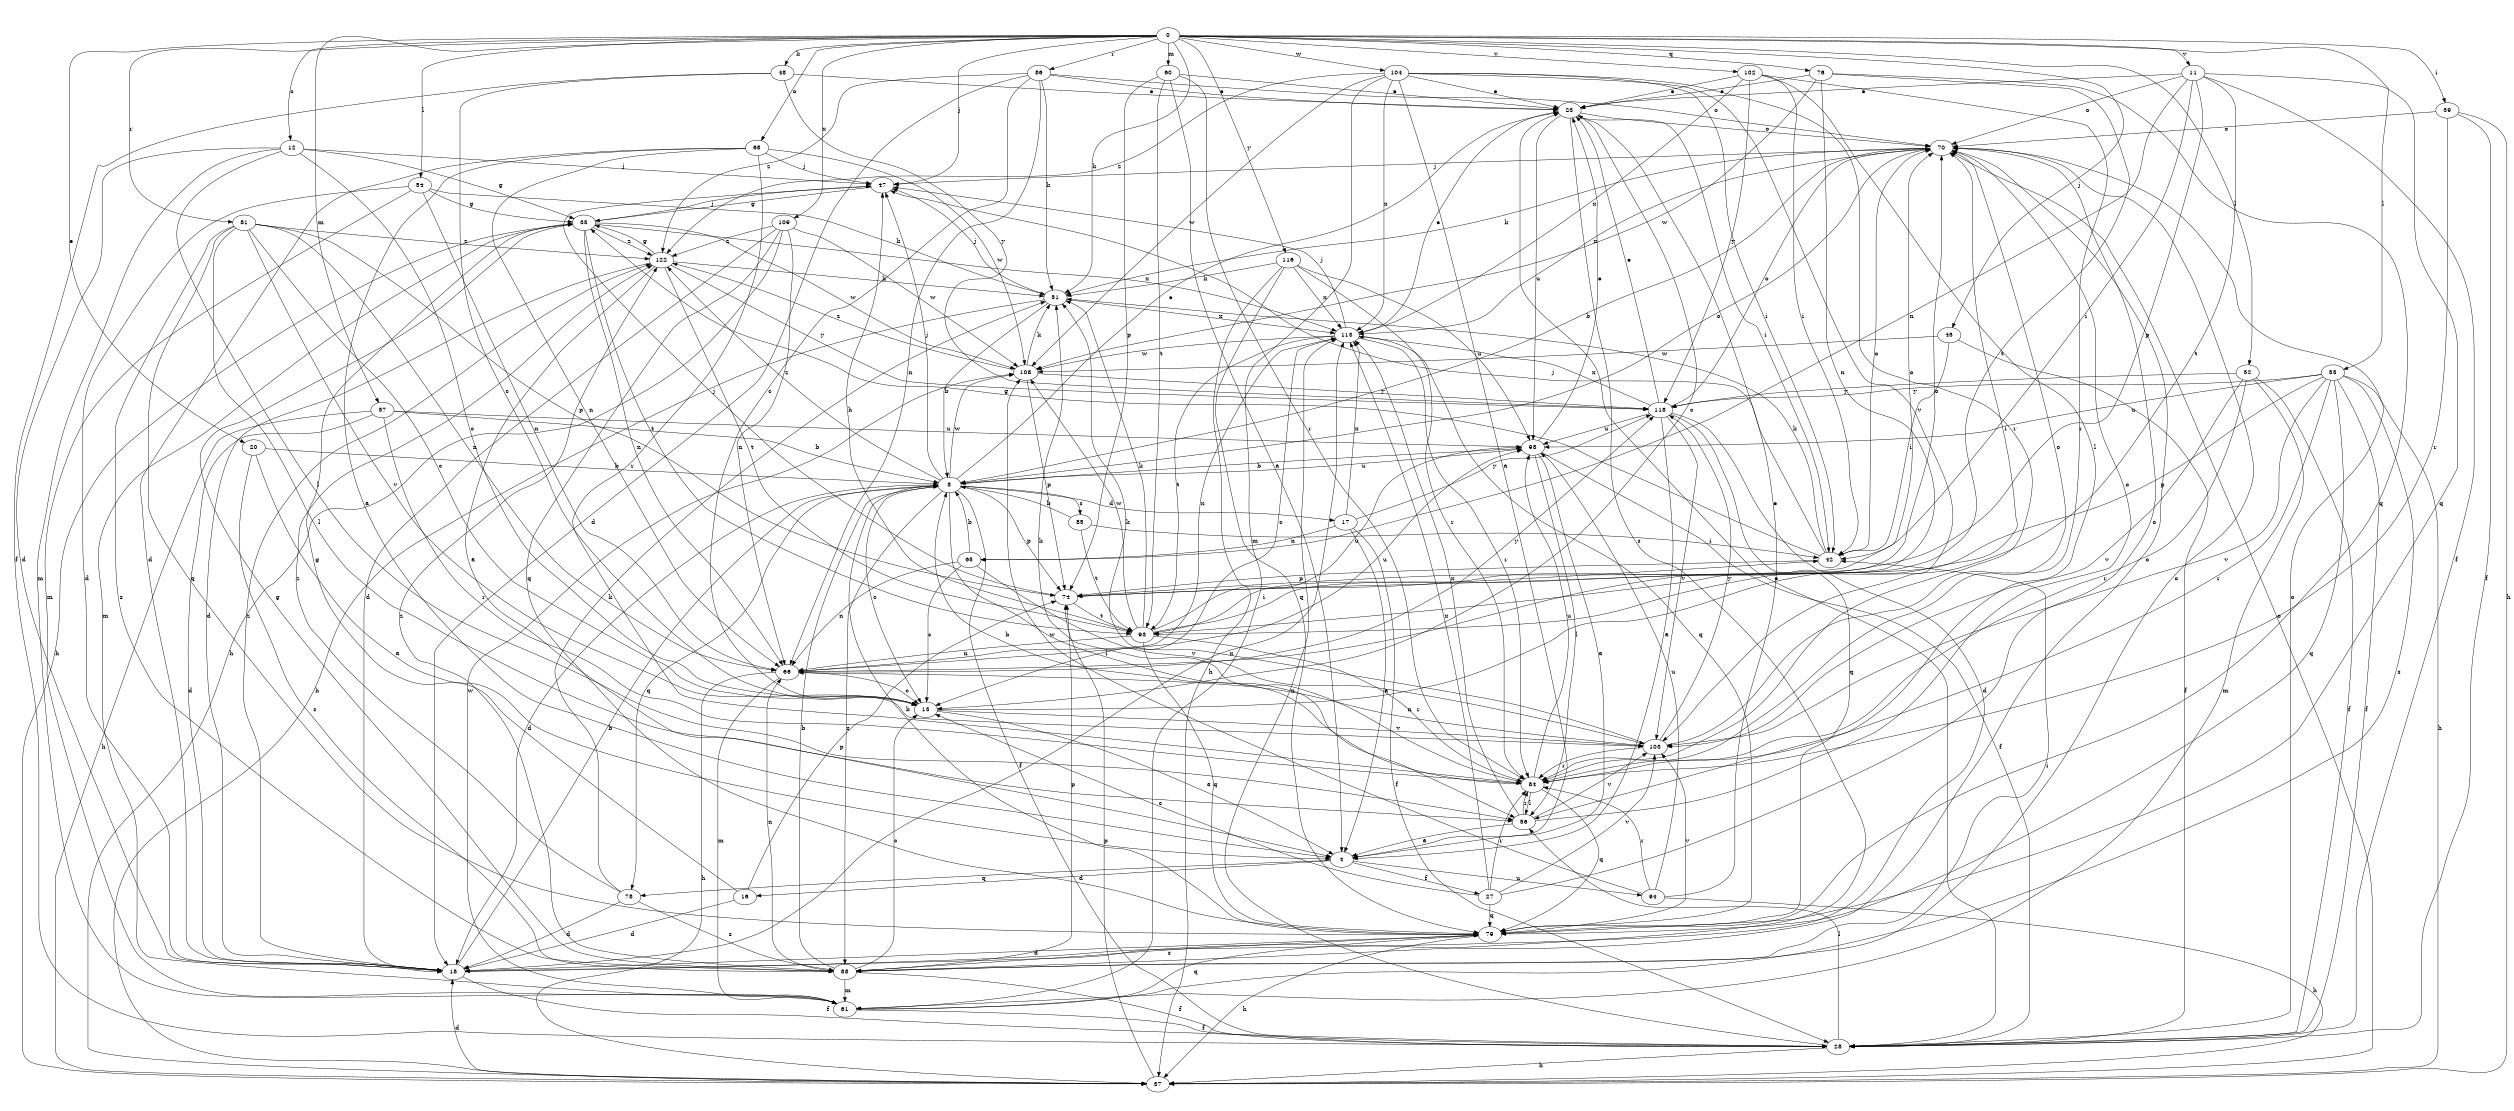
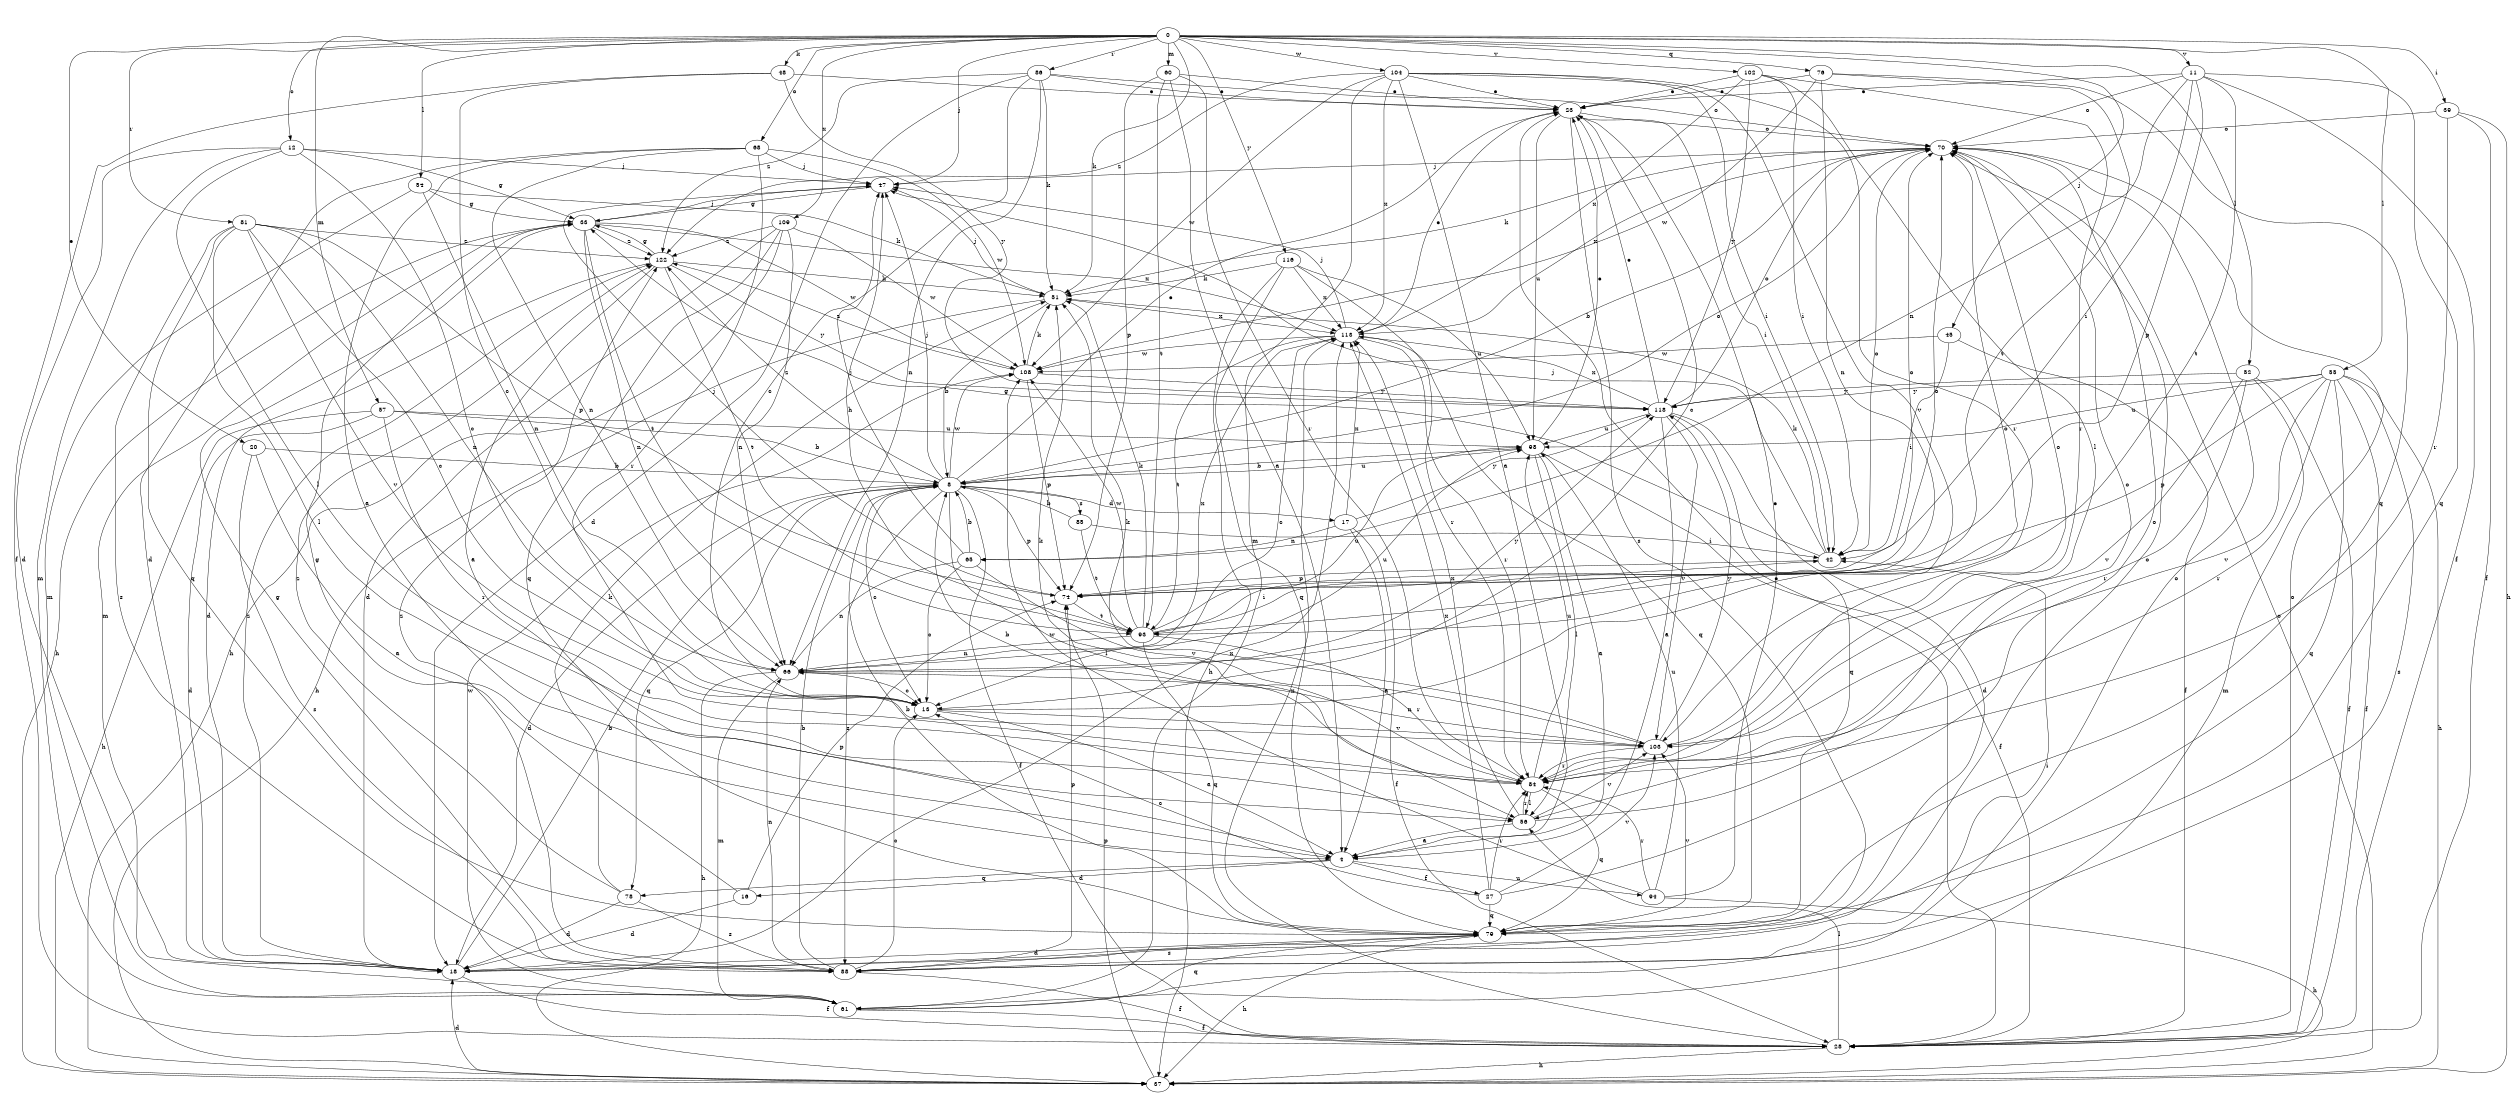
none -> (851, 383)
(2006, 429) -> (2006, 429)
(86, 610) -> none
(845, 988) -> none
